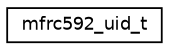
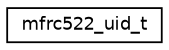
(84, 25) -> (84, 25)
